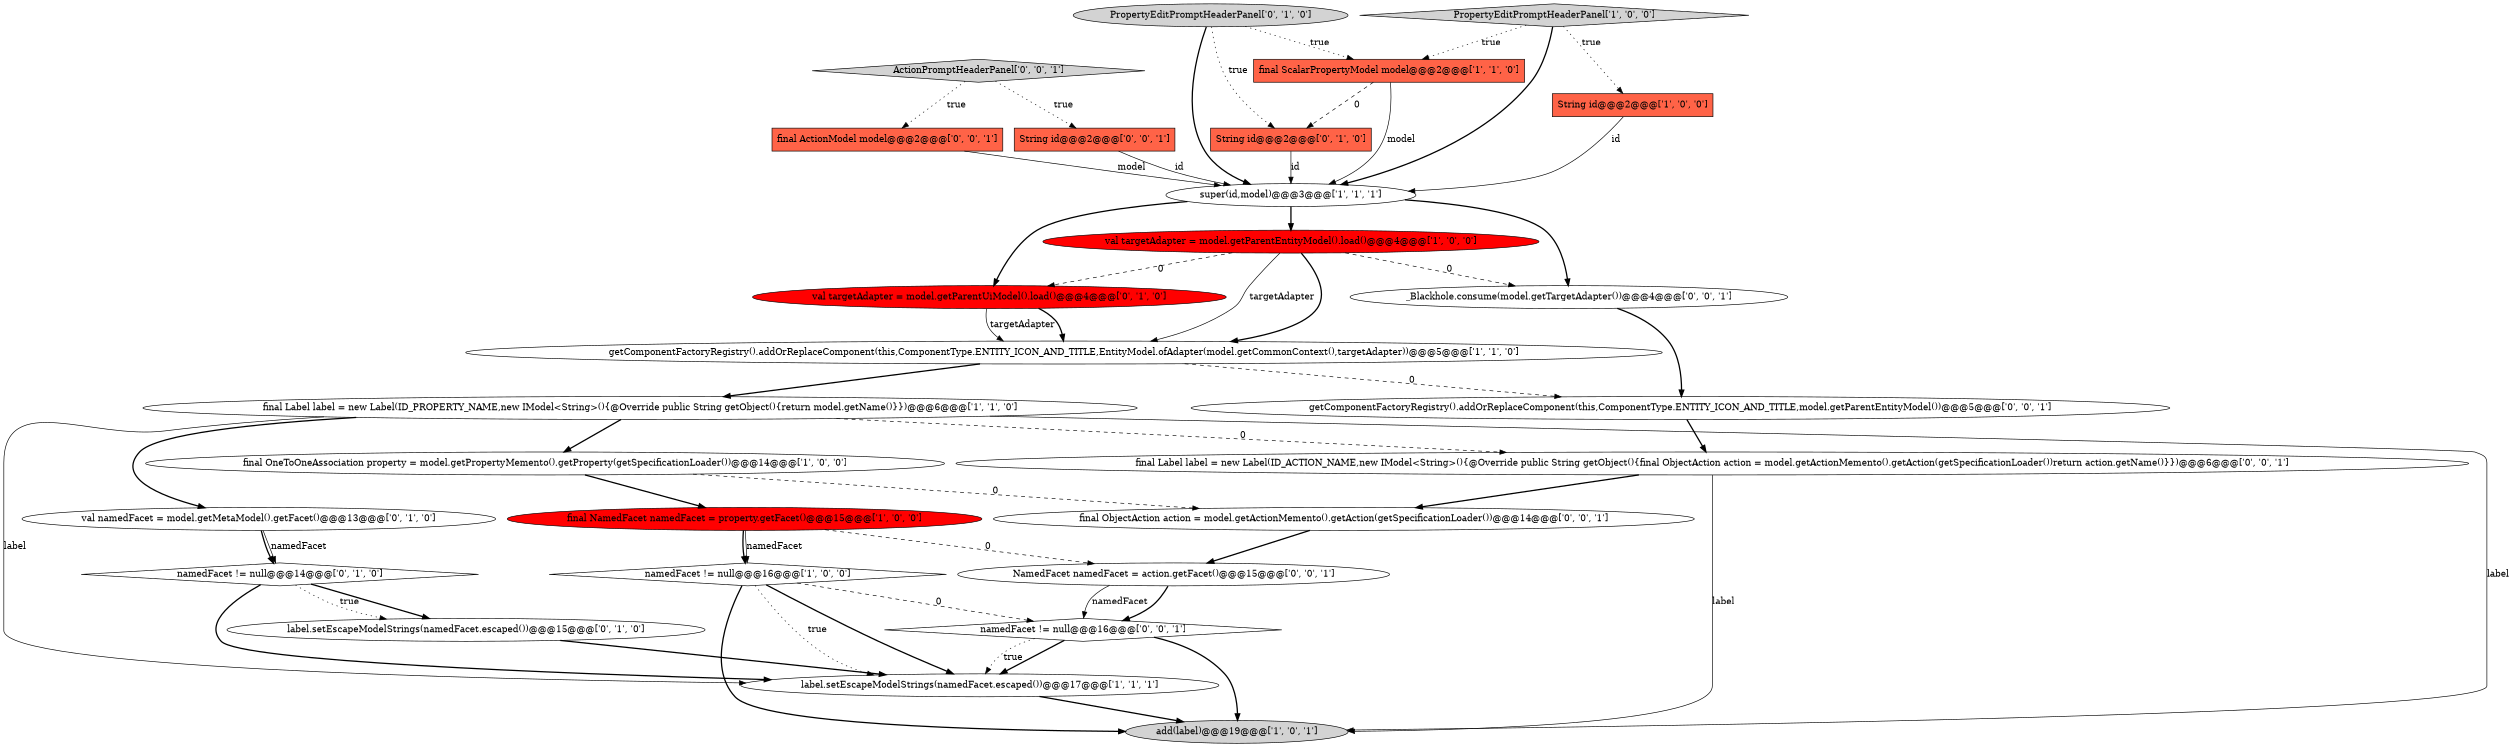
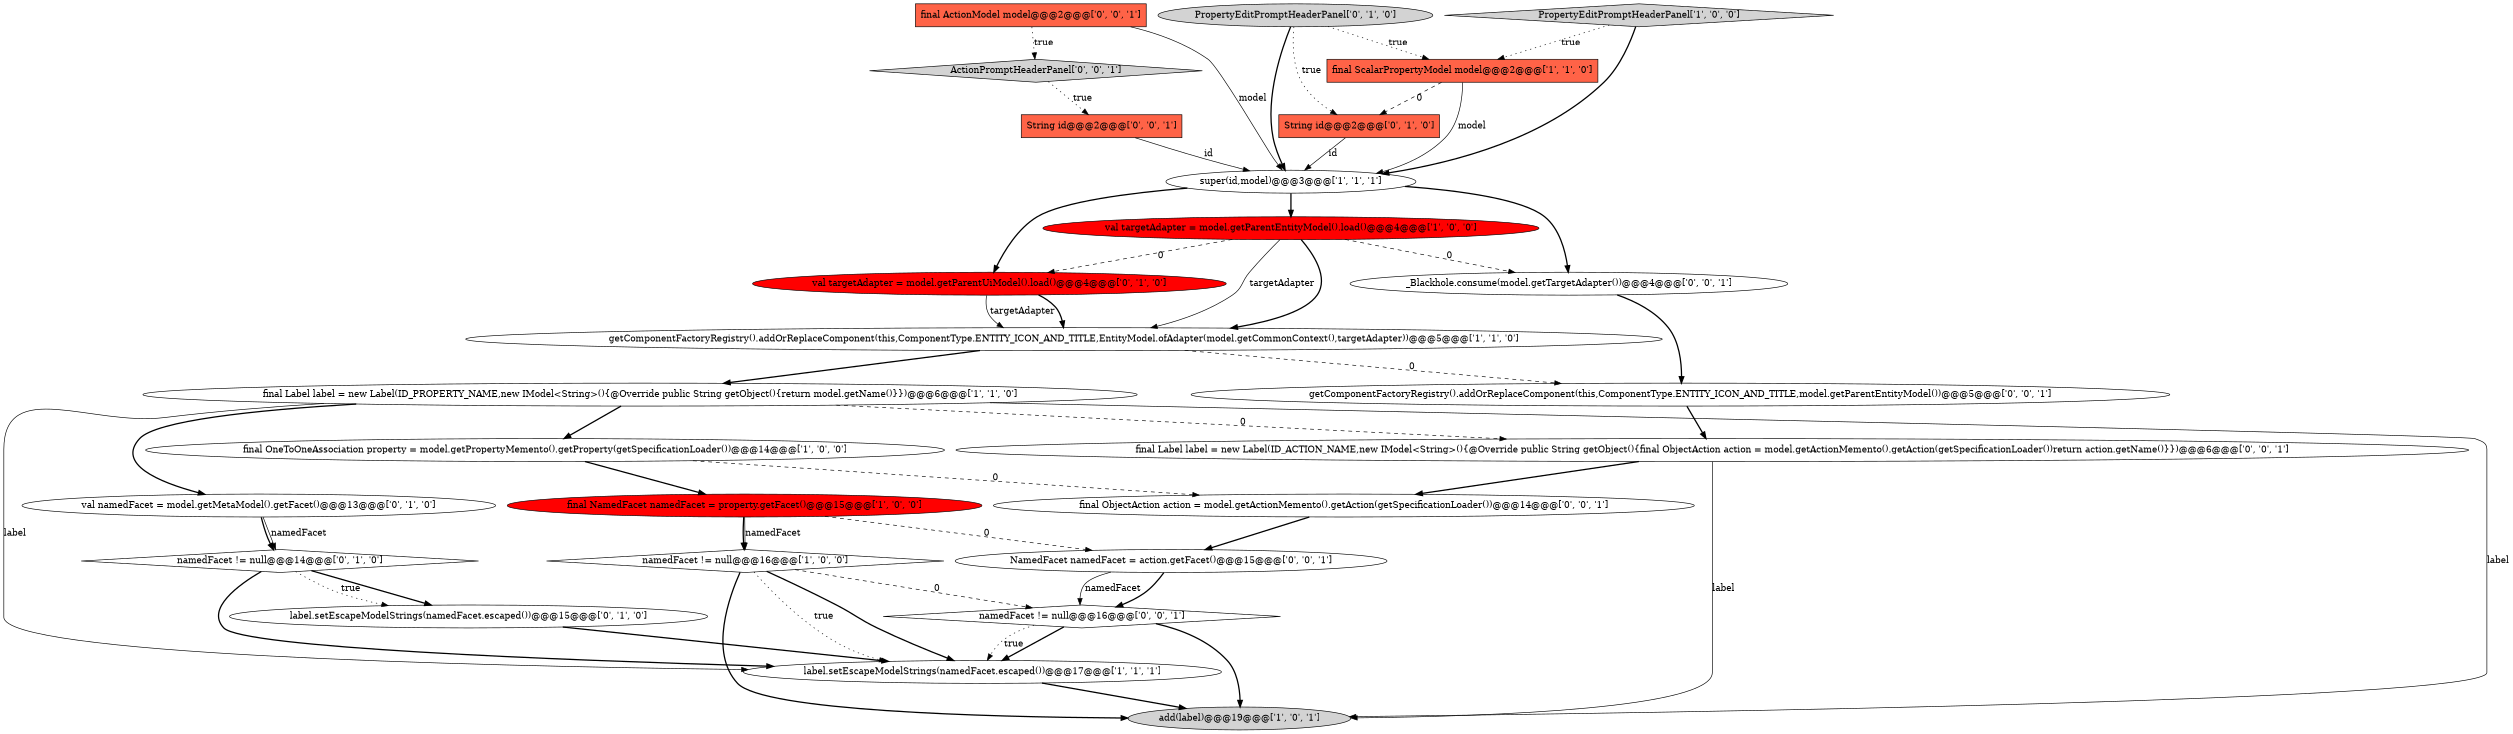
(936, 103) -> (1033, 40)
(1633, 105) -> none
